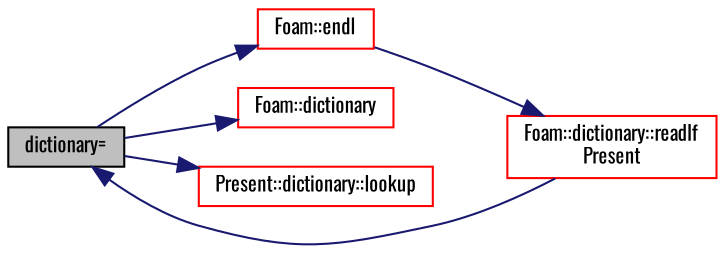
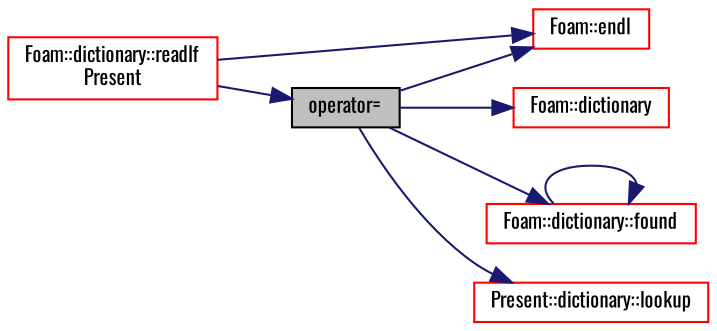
(450, 75) -> (365, 48)
(66, 147) -> (346, 108)
none -> (591, 224)
